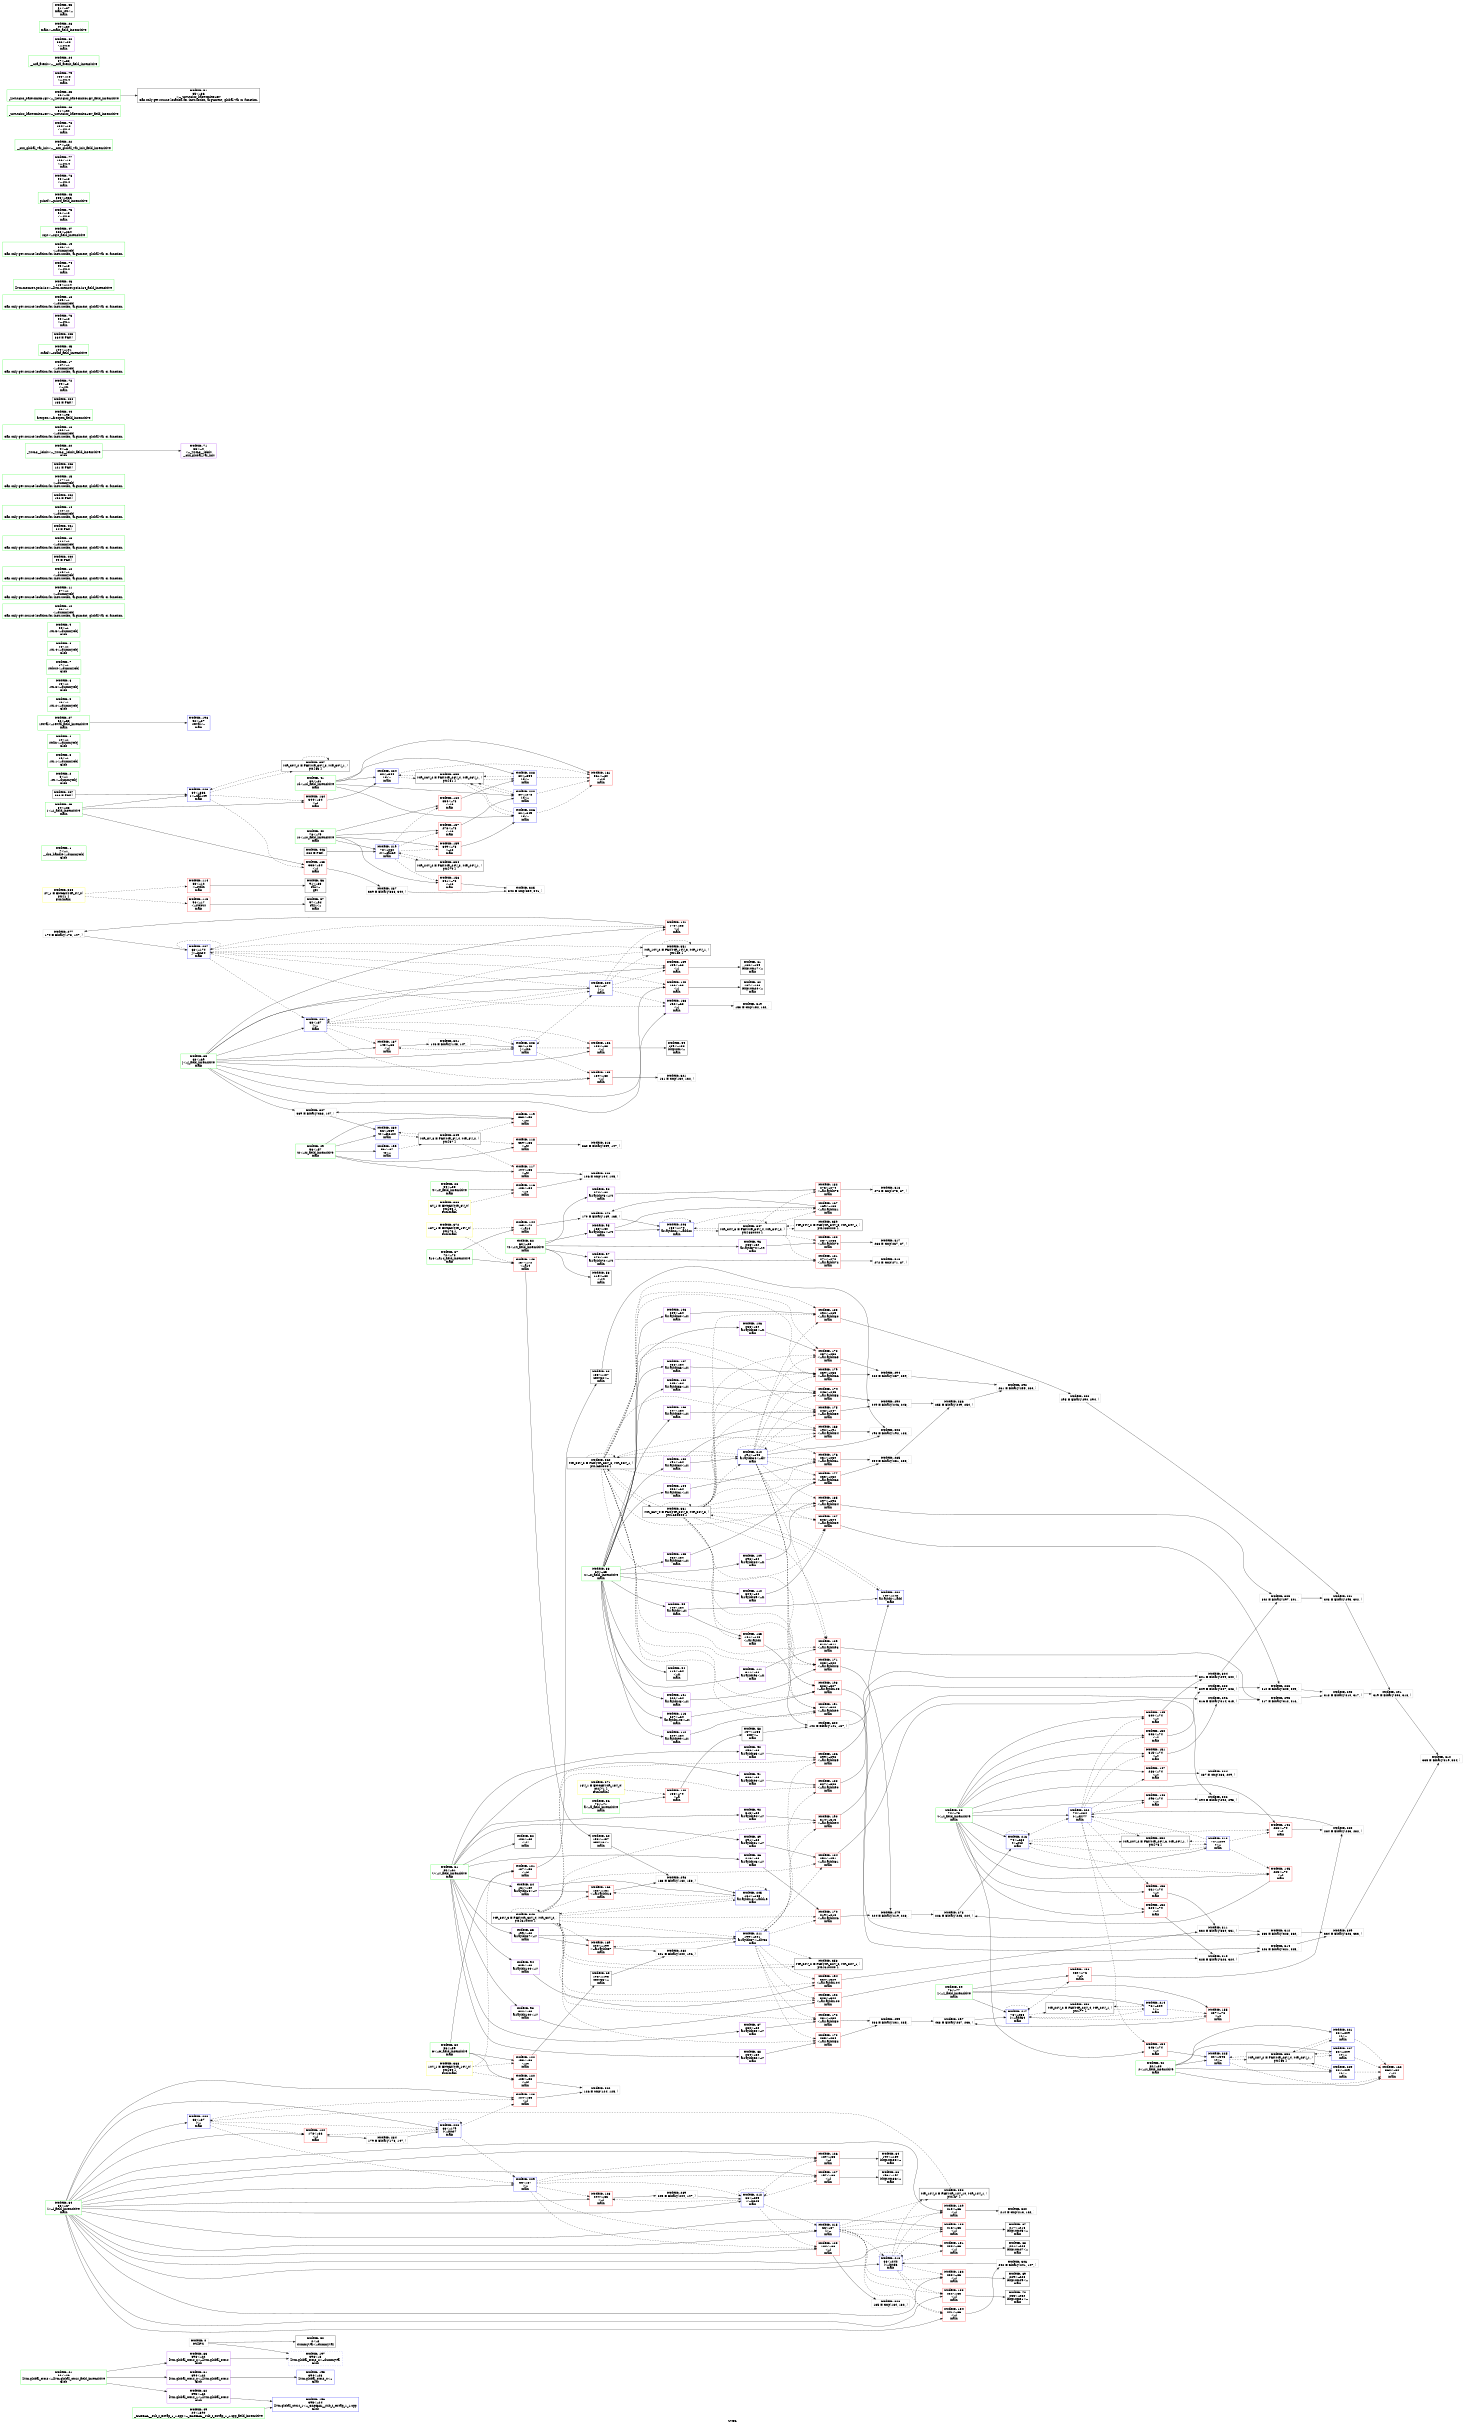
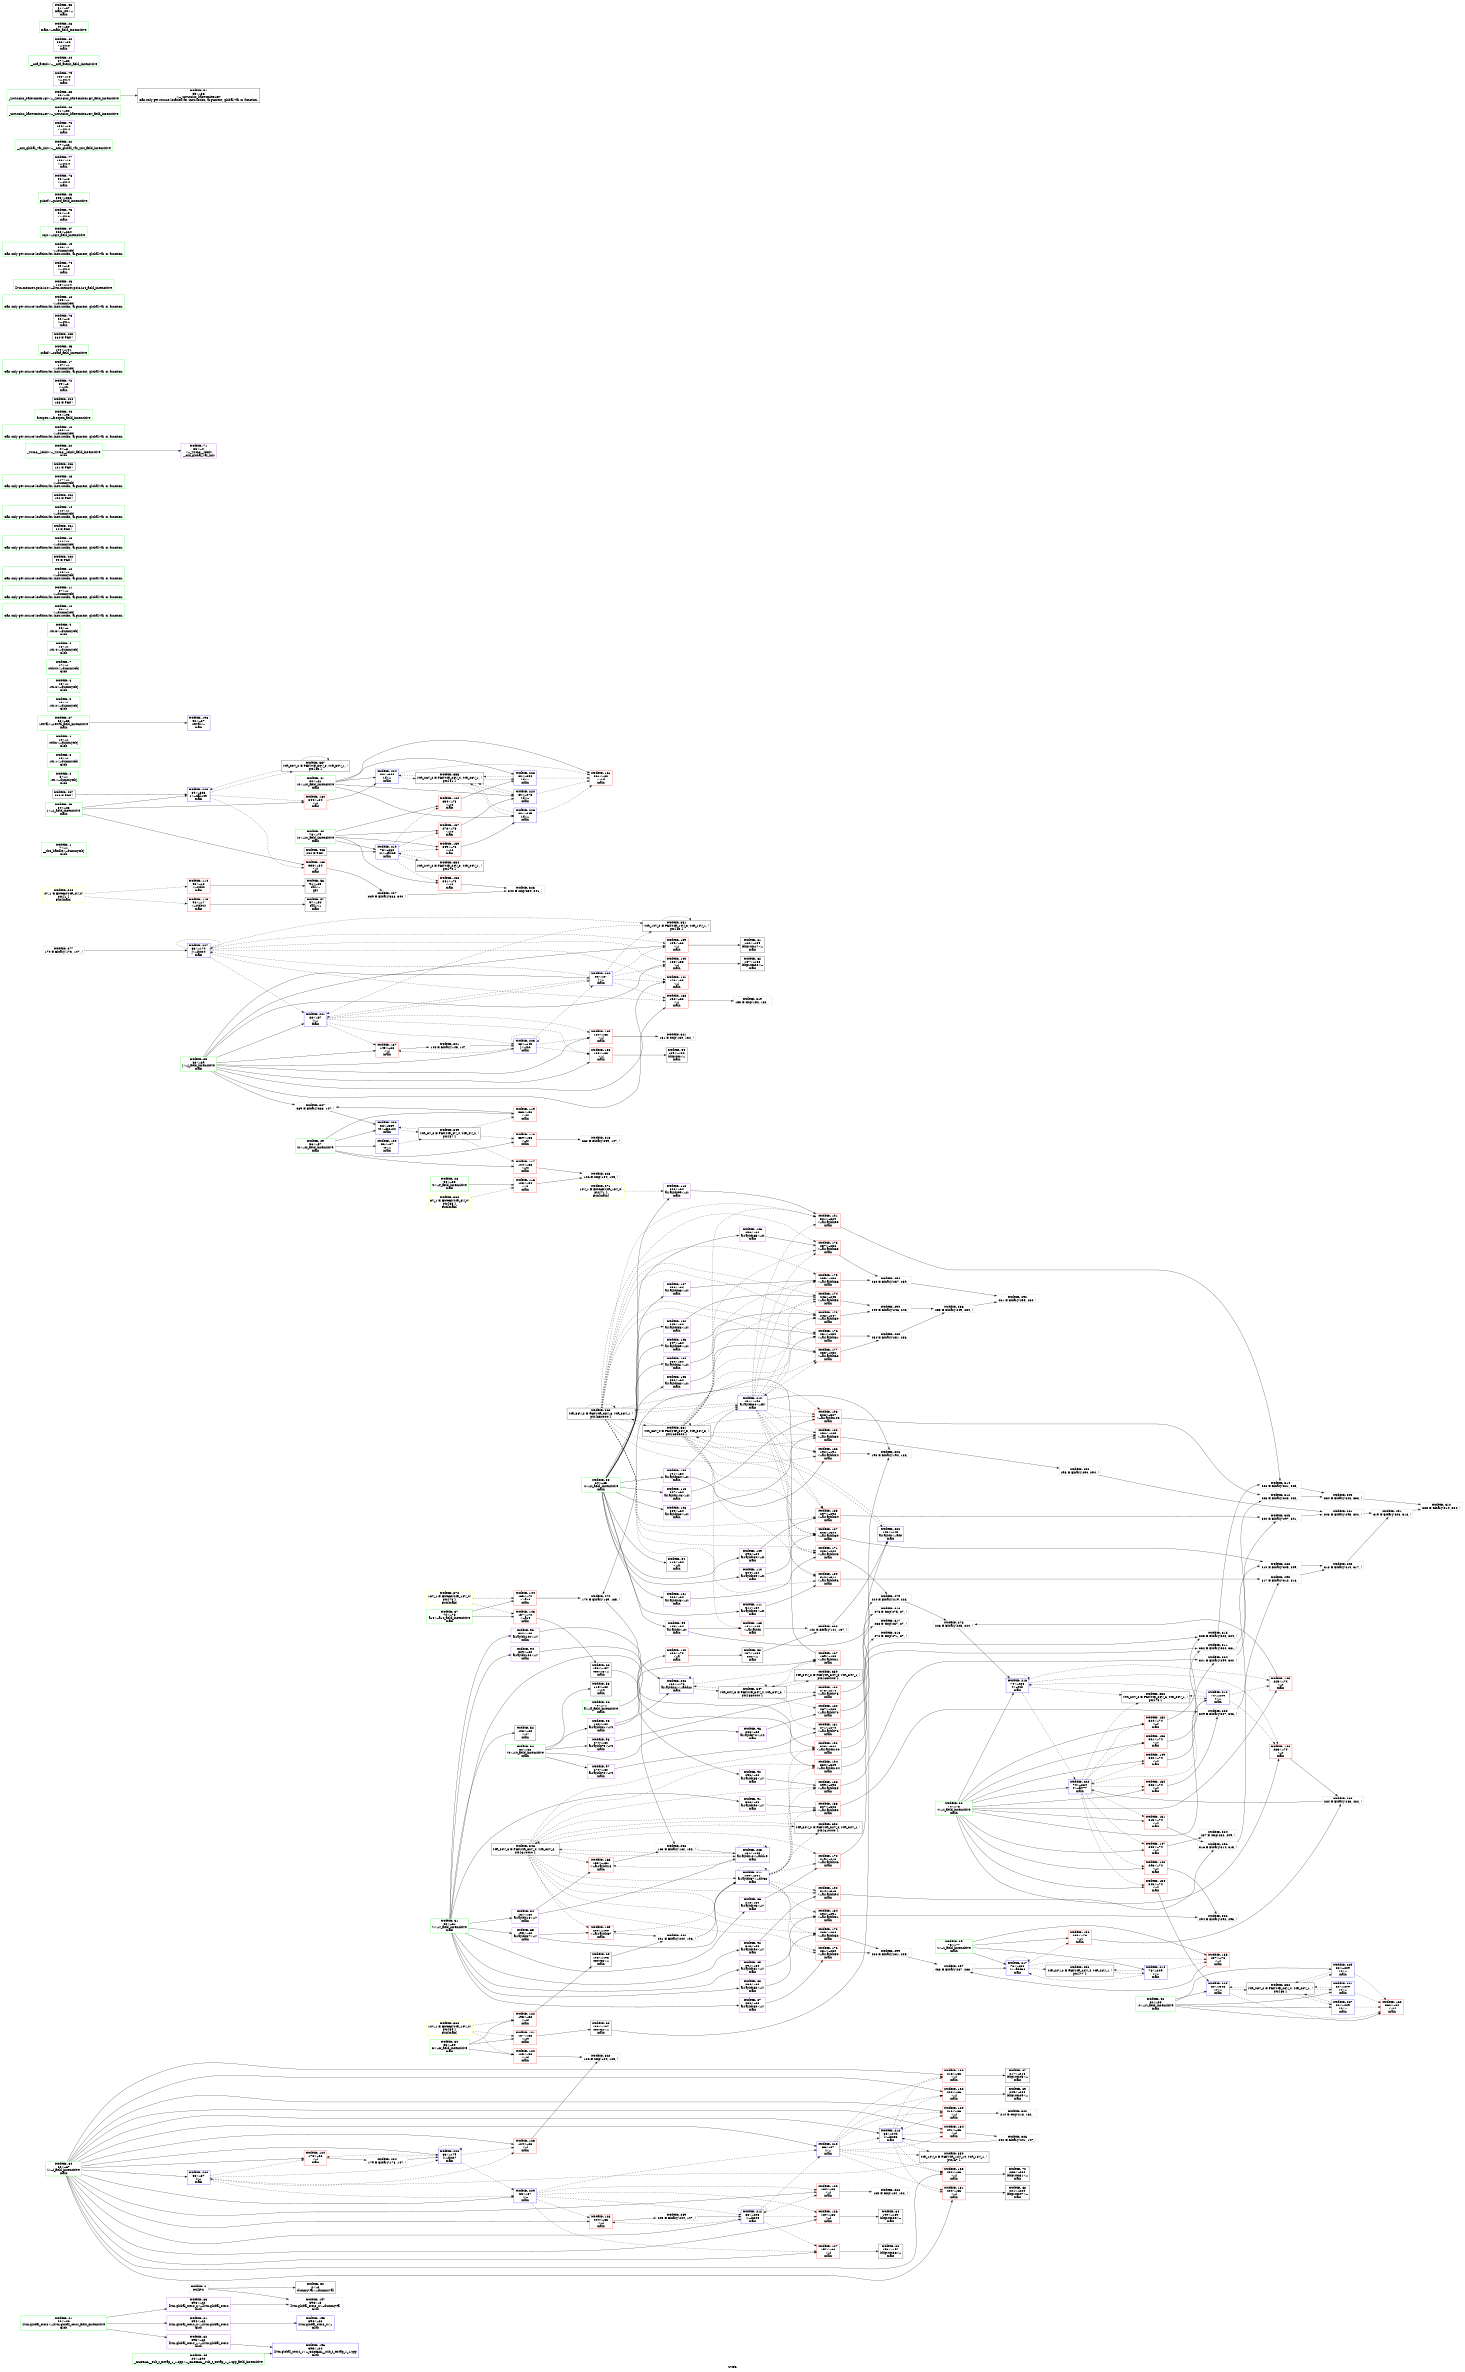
(376, 918) -> none
(677, 1006) -> (677, 1001)
(644, 1792) -> (643, 1191)
